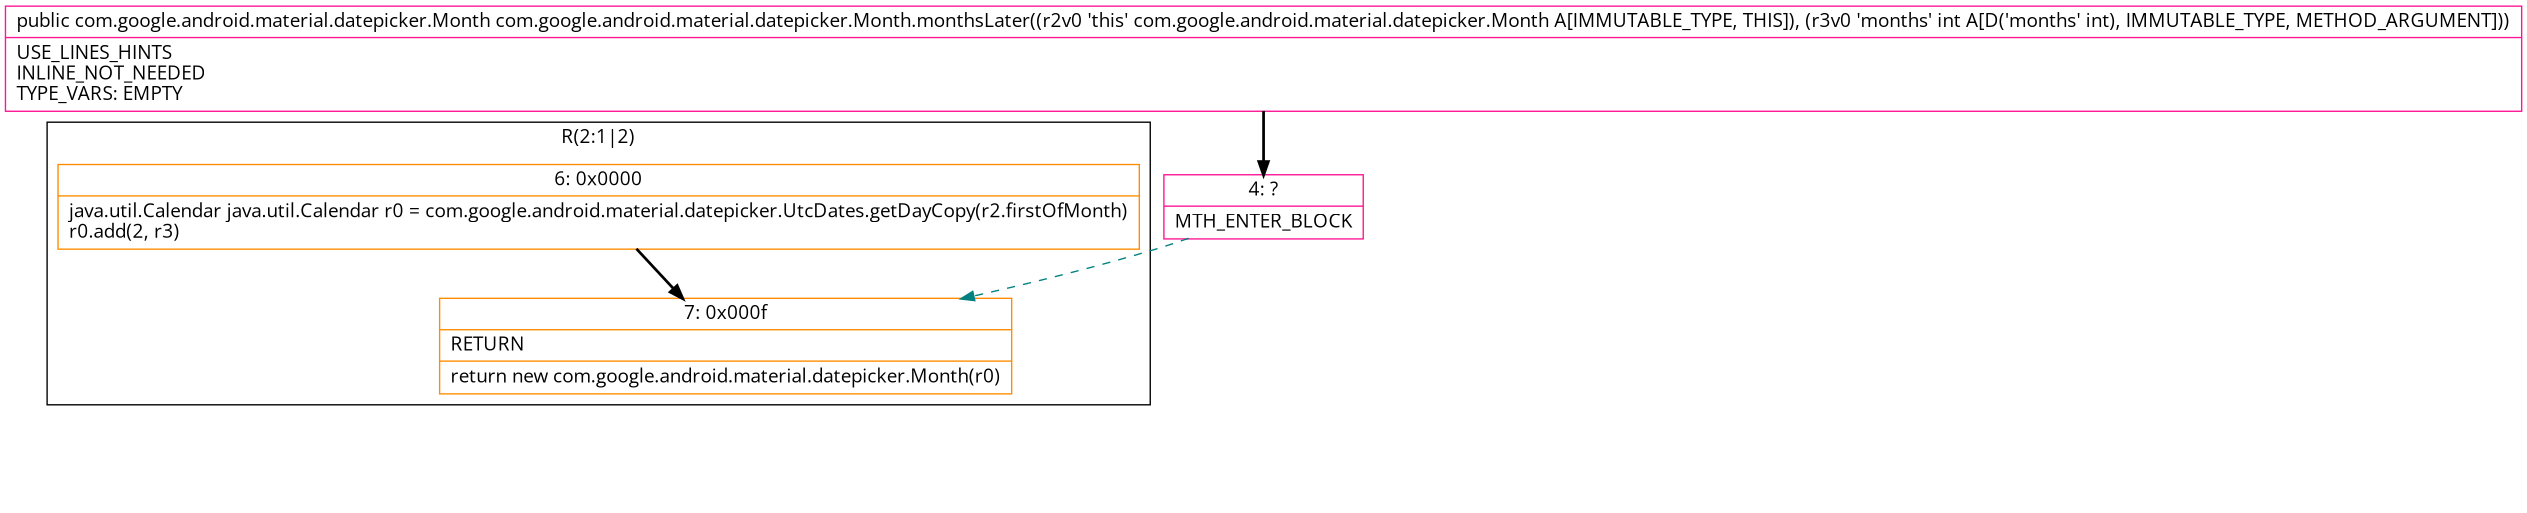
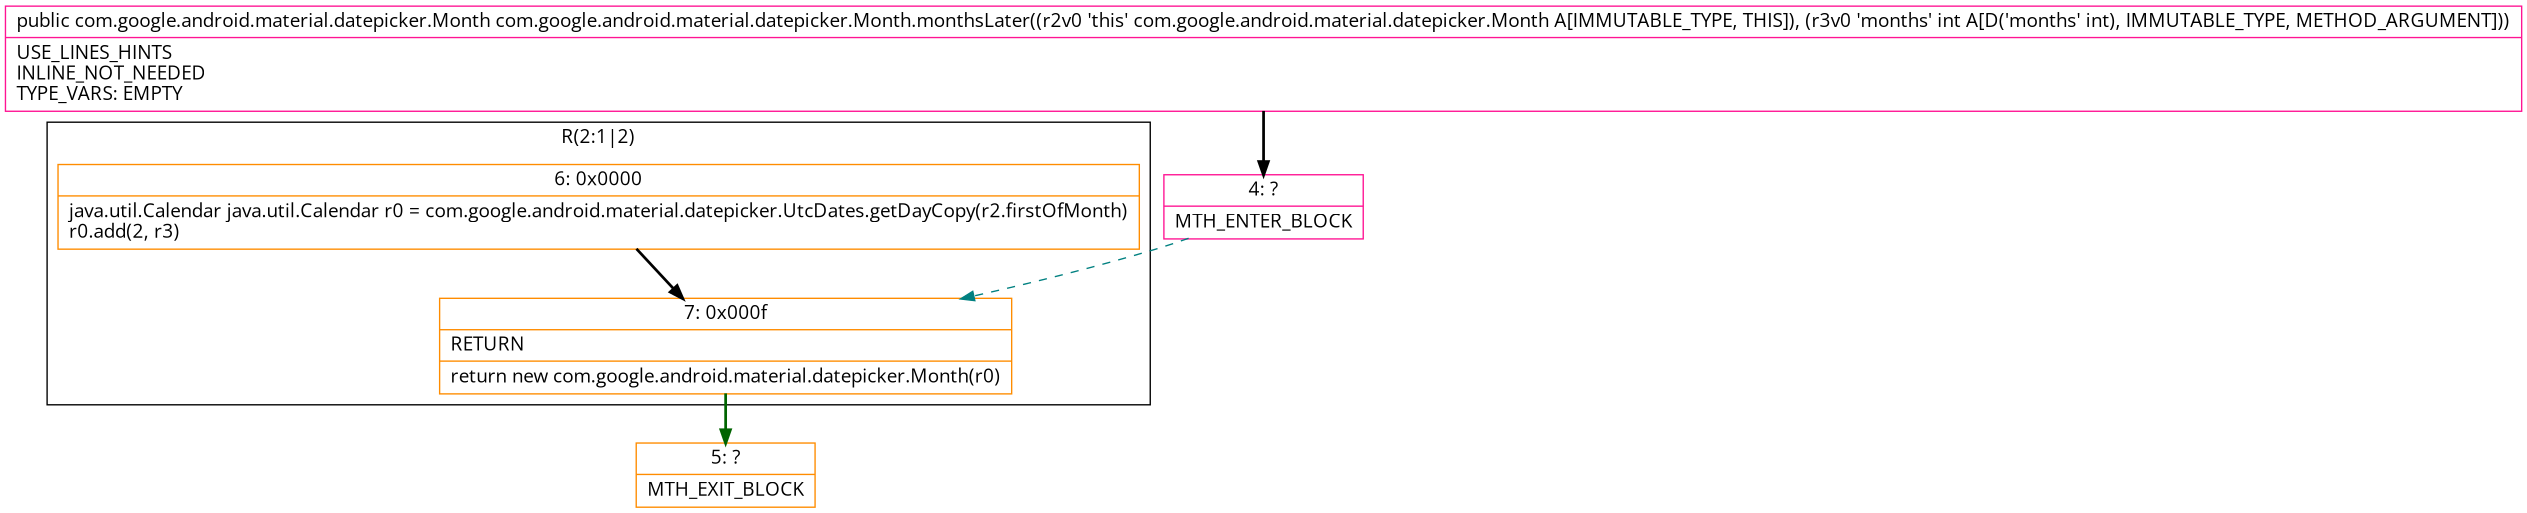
none -> (726, 475)
